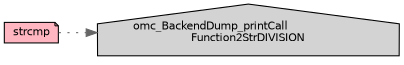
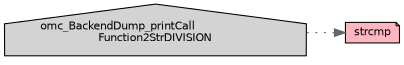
(72, 33) -> (320, 33)
